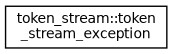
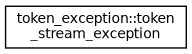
(86, 27) -> (96, 27)
